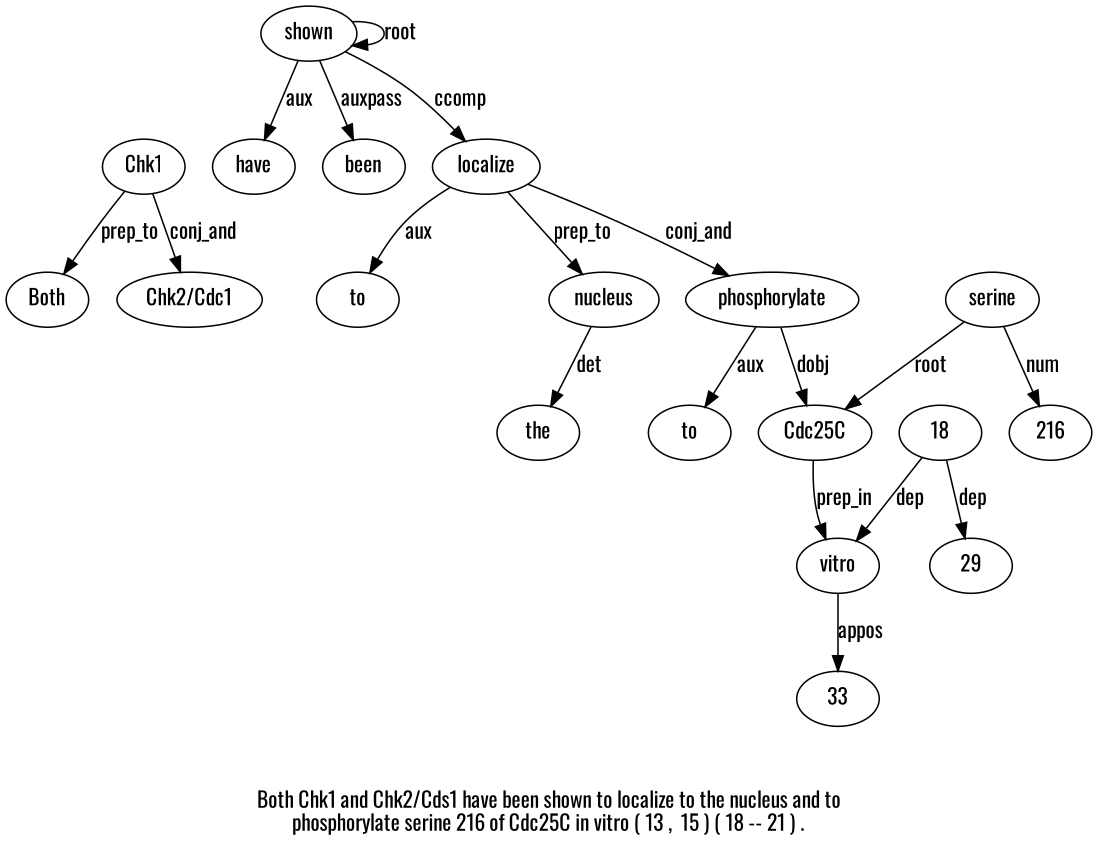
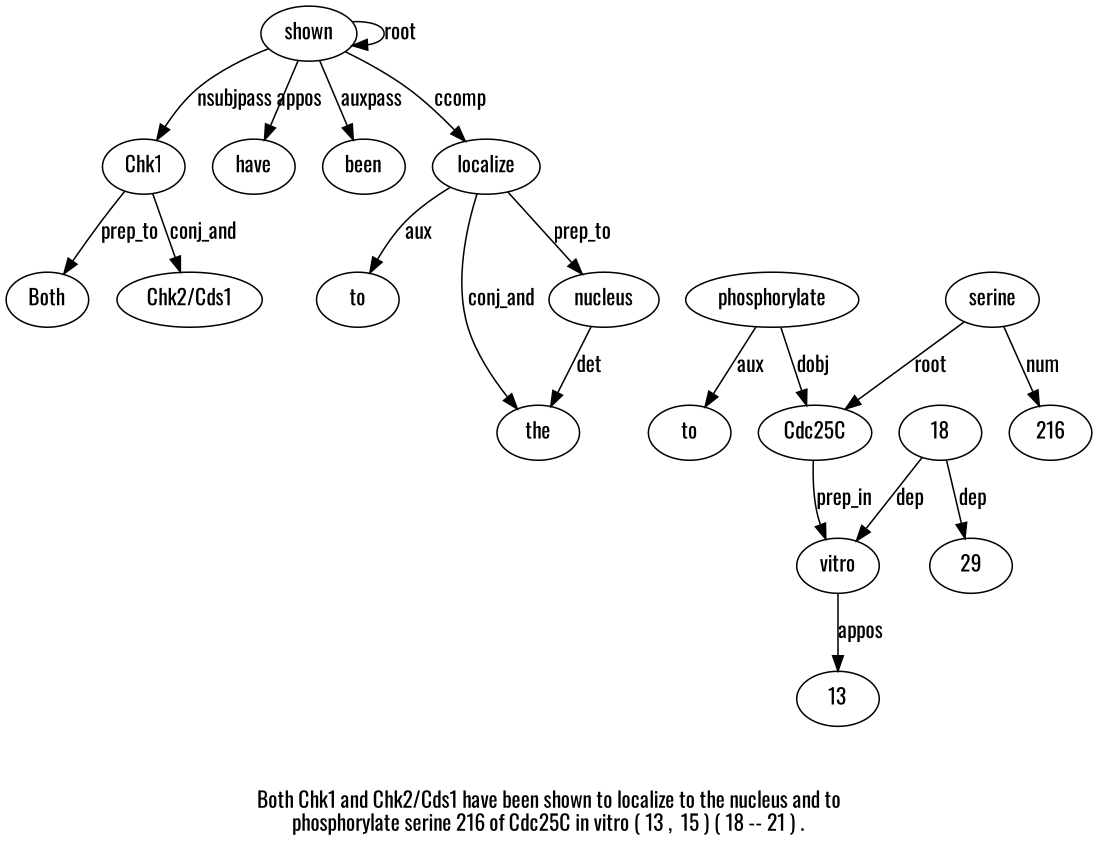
none -> (210, 79)
(300, 100) -> (300, 100)
(623, 224) -> (463, 300)
(190, 300) -> (190, 300)
(838, 699) -> (838, 699)
